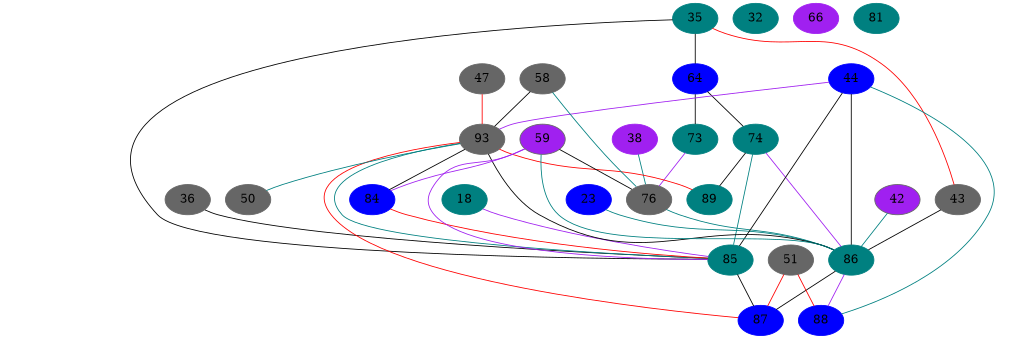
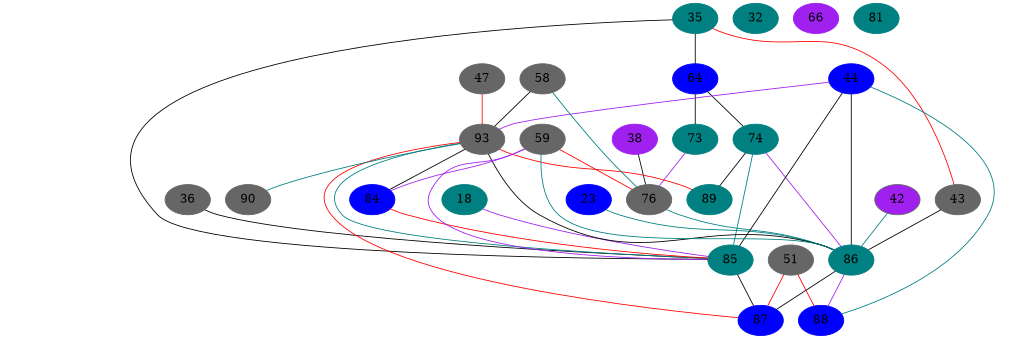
(543, 139) -> (543, 139)
(585, 163) -> (585, 163)
(642, 169) -> (642, 169)
(248, 200) -> (248, 200)
